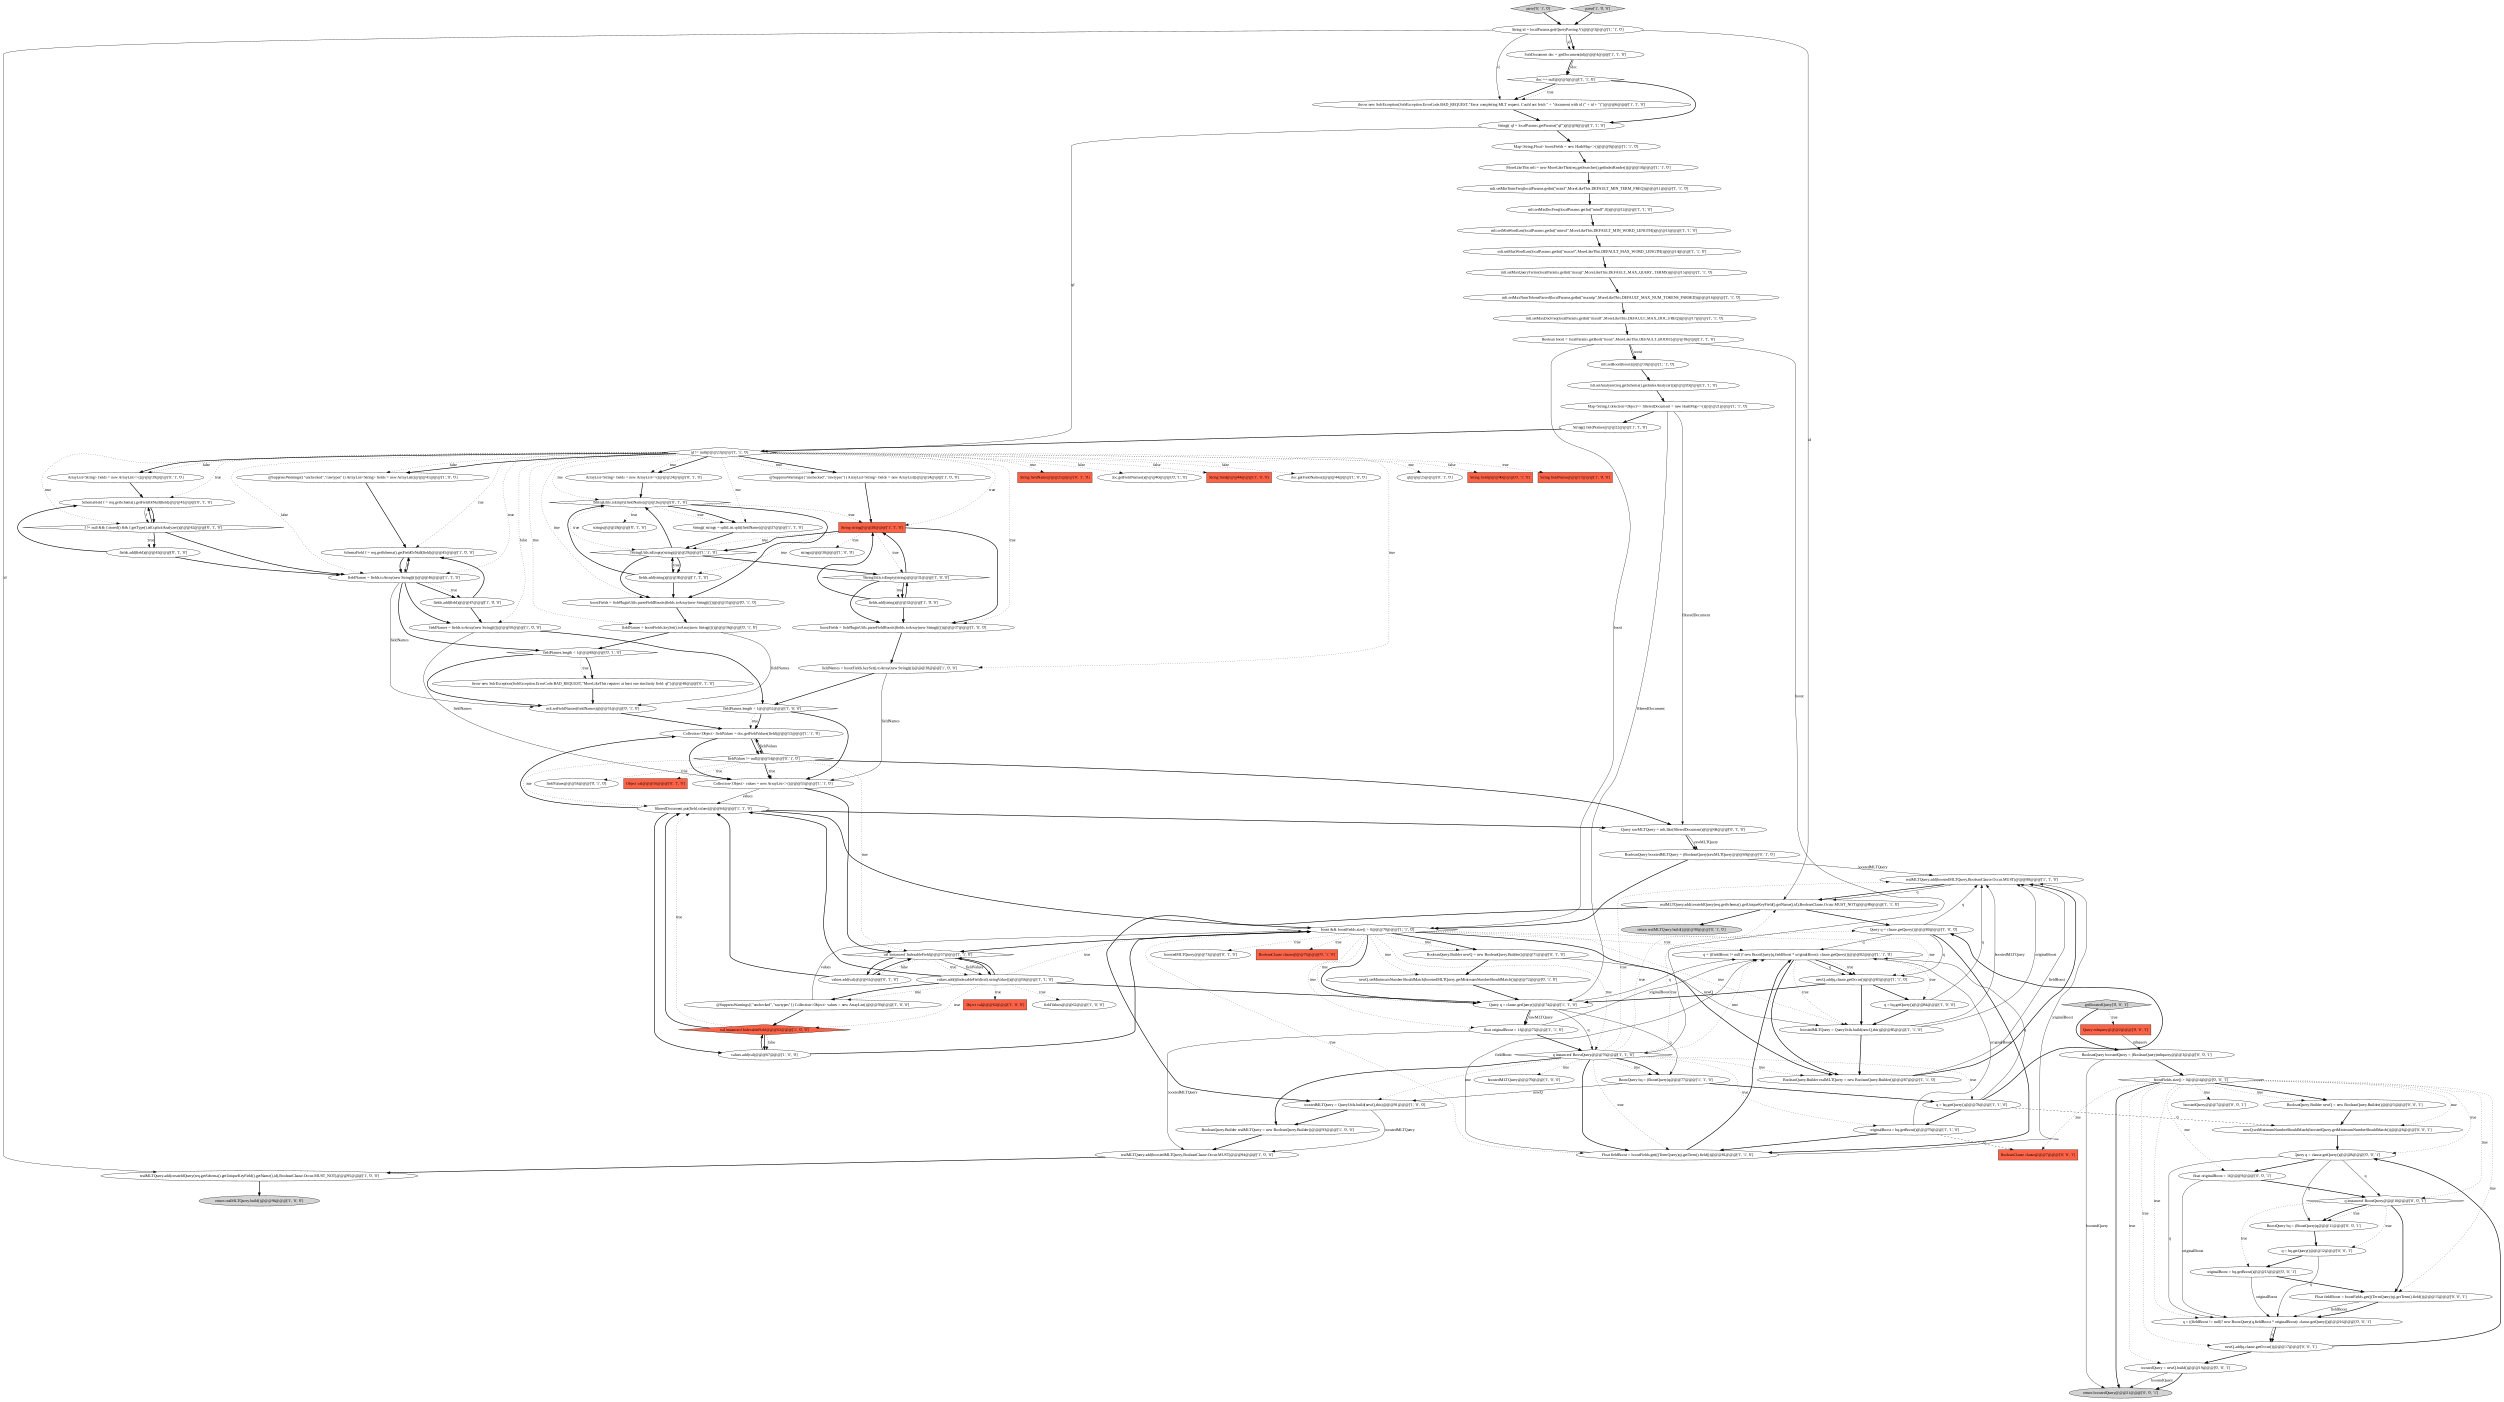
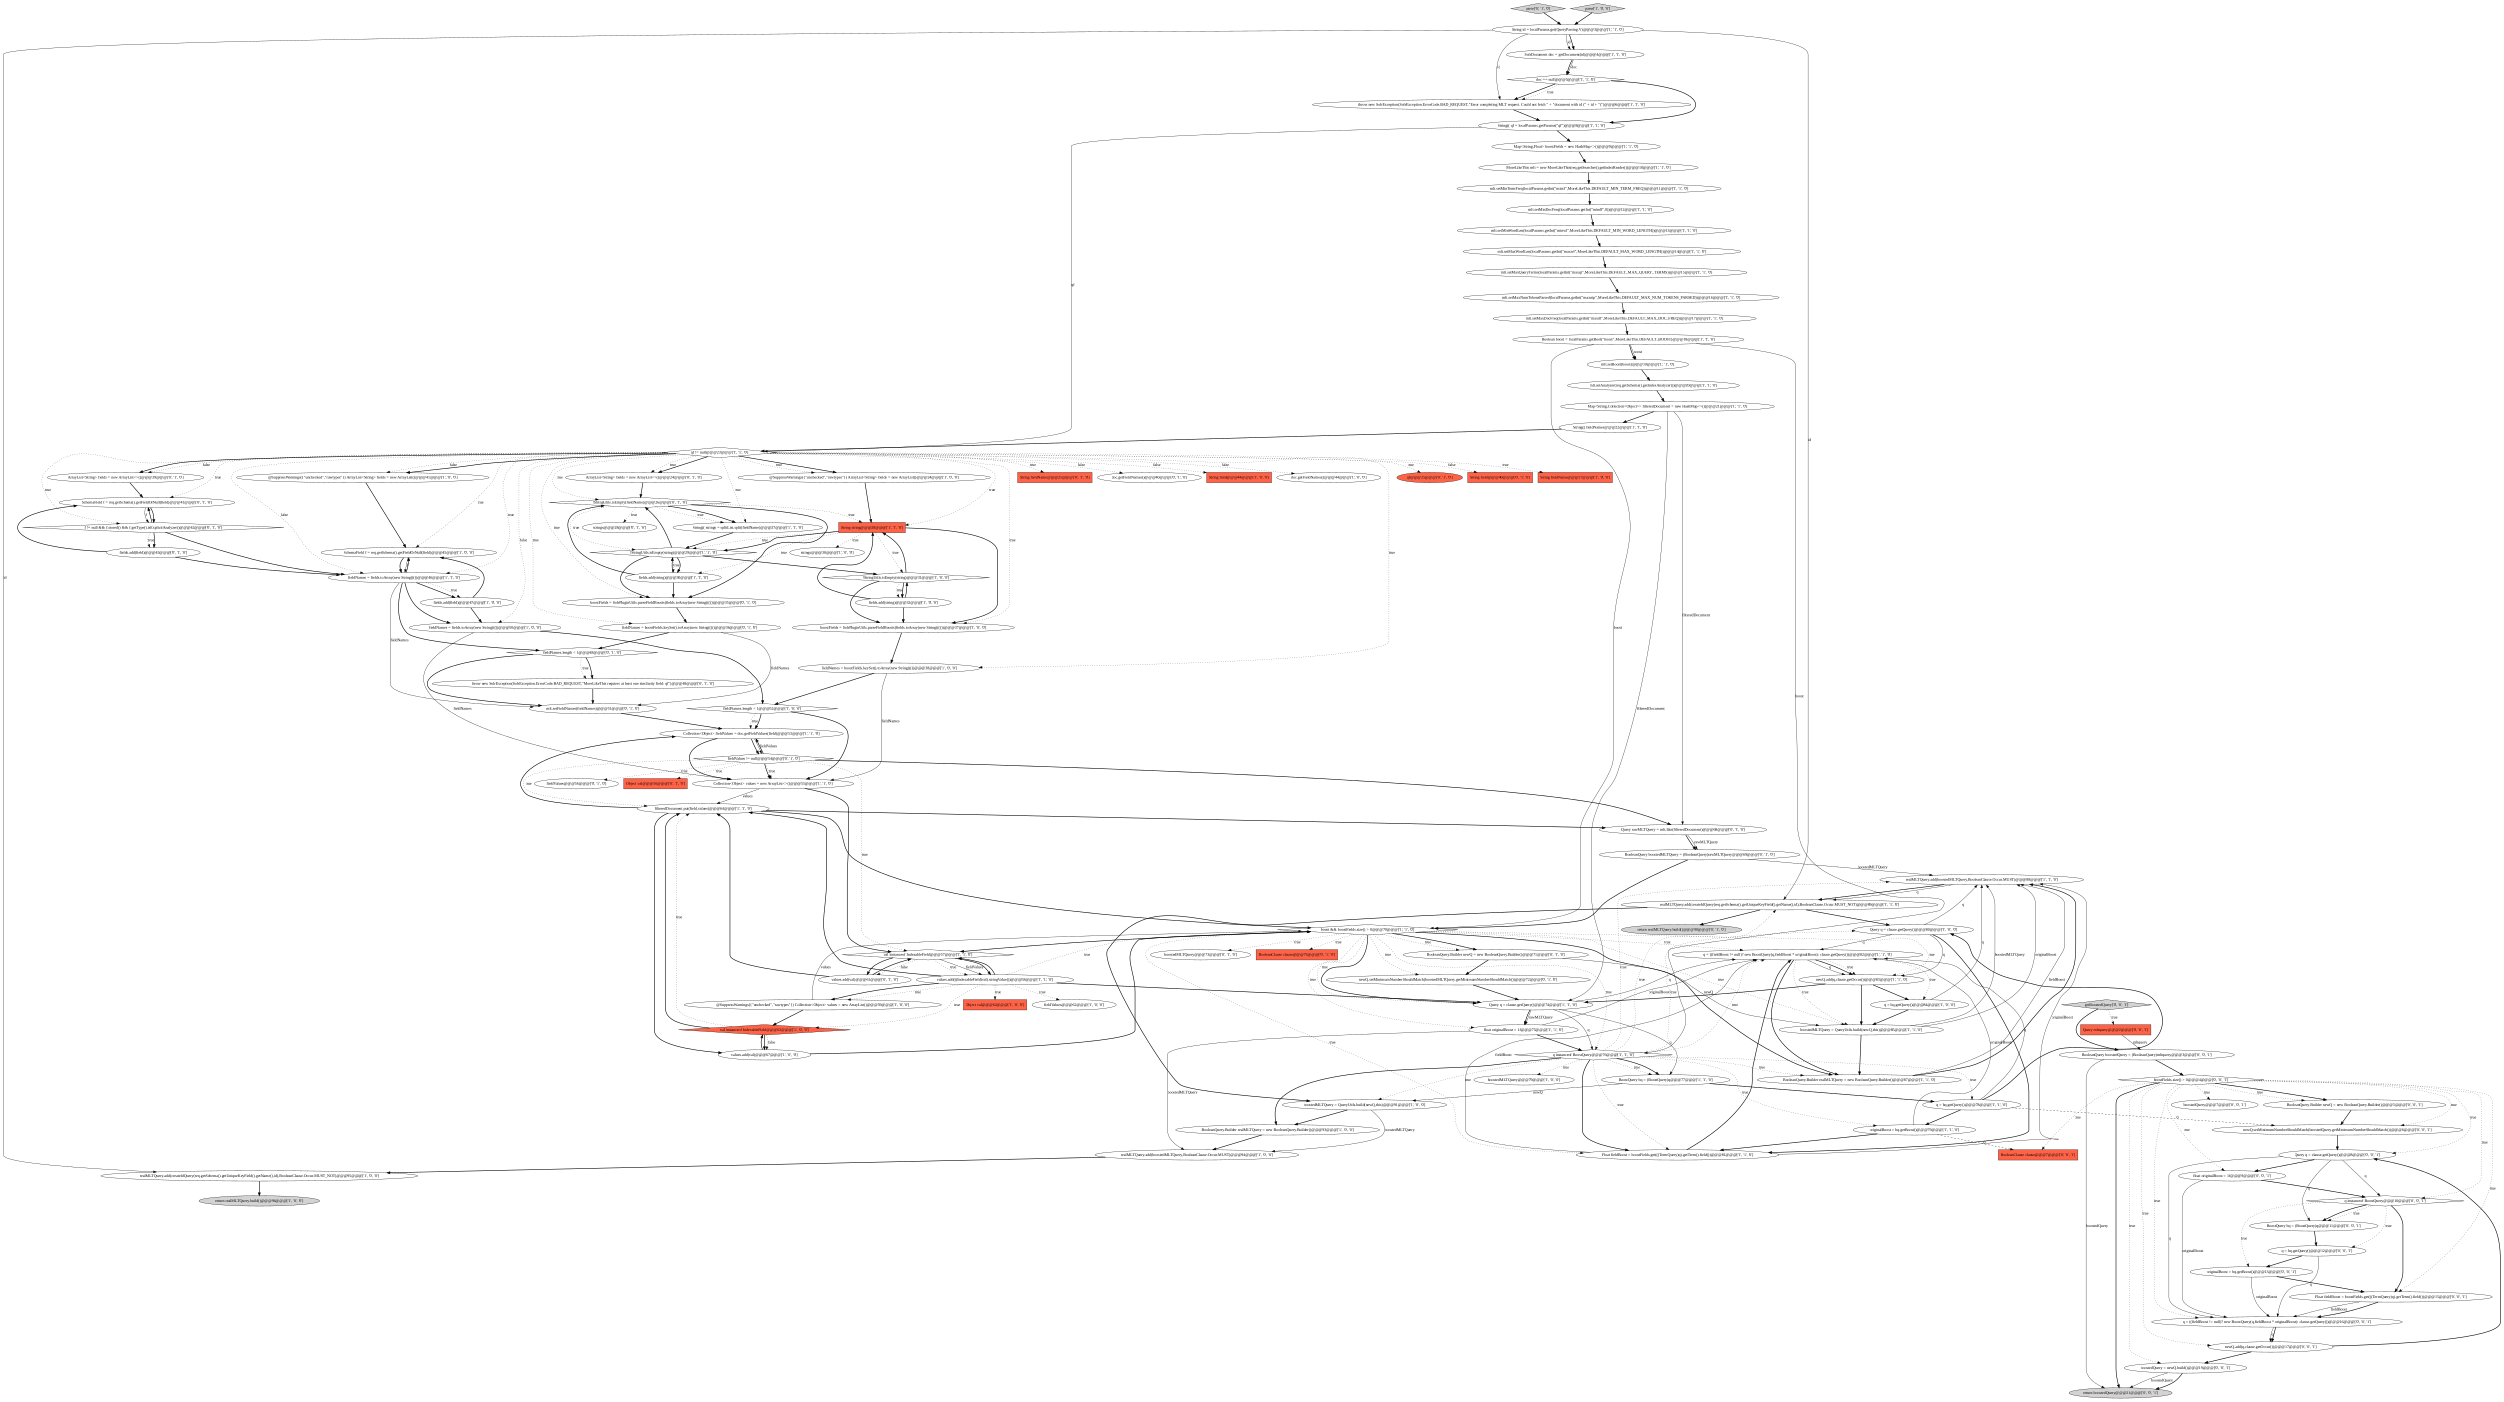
(1430, 478) -> (1430, 478)
